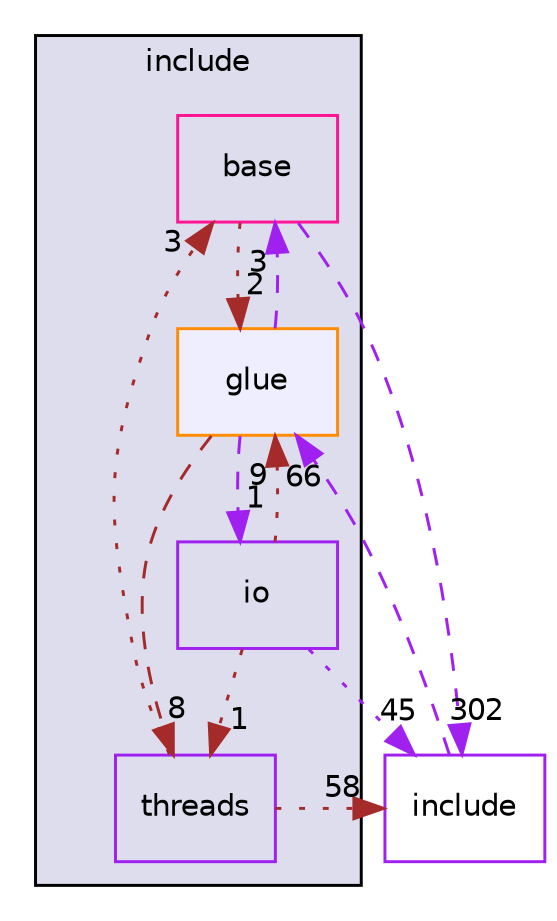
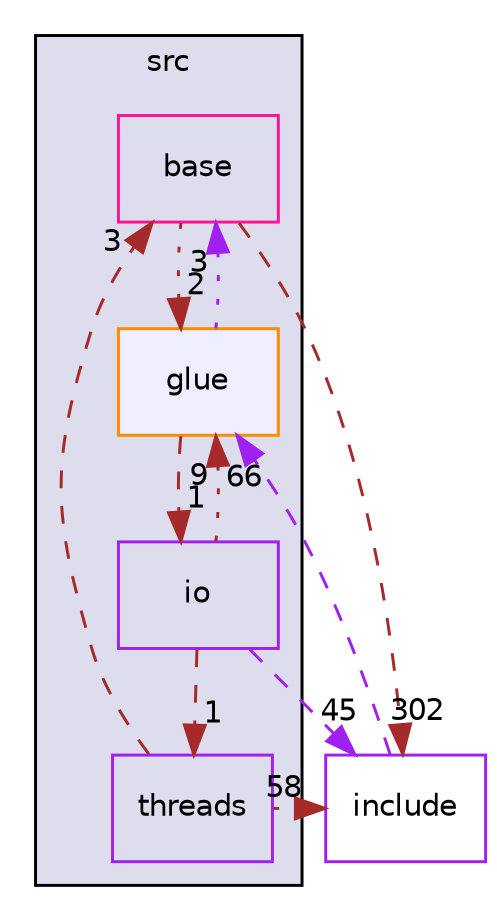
(198, 64) -> (169, 64)
(277, 291) -> (218, 291)
(413, 462) -> (353, 462)
(238, 474) -> (179, 474)
(114, 497) -> (62, 502)
(144, 574) -> none
(342, 683) -> (283, 683)
(231, 688) -> (196, 687)
